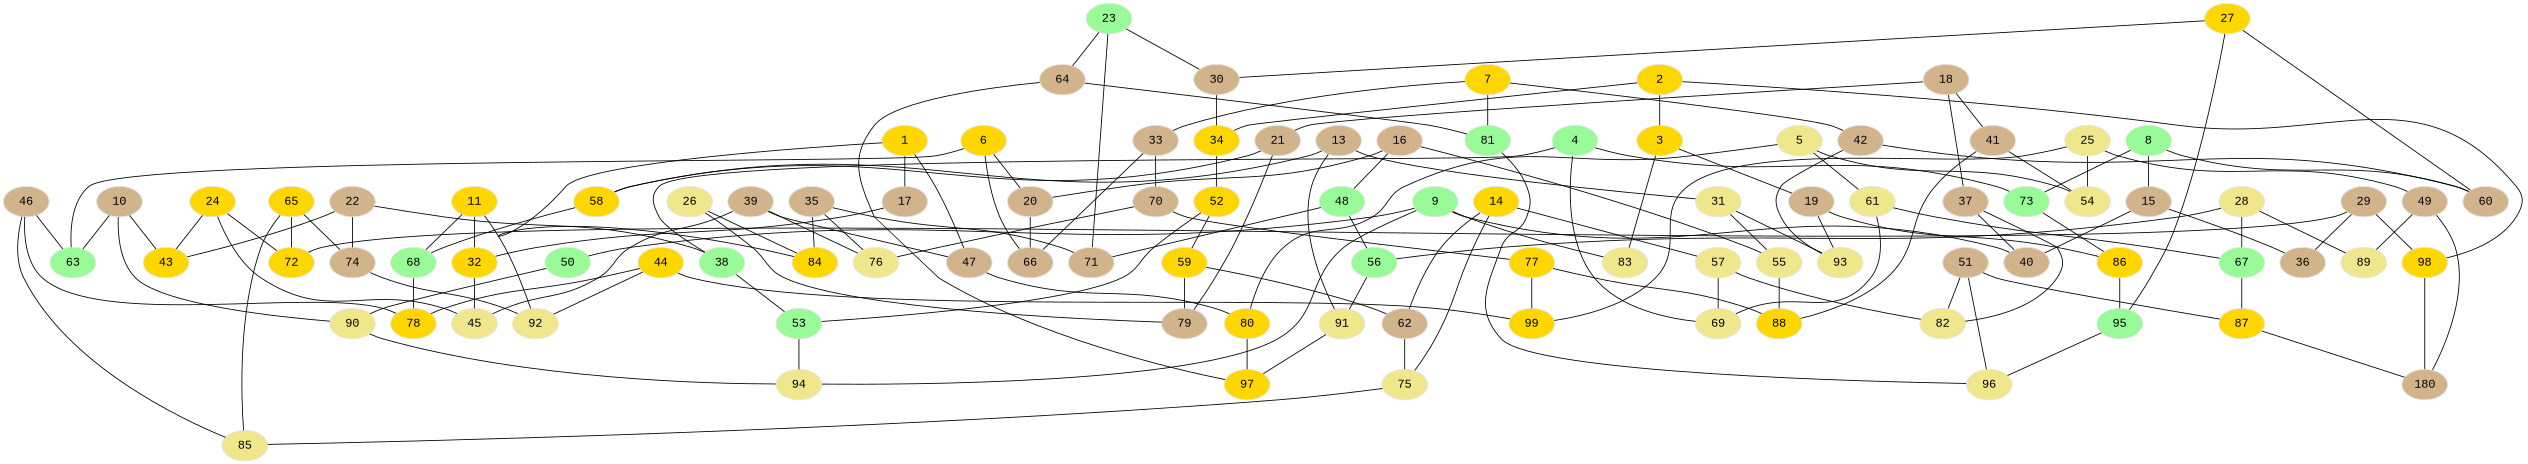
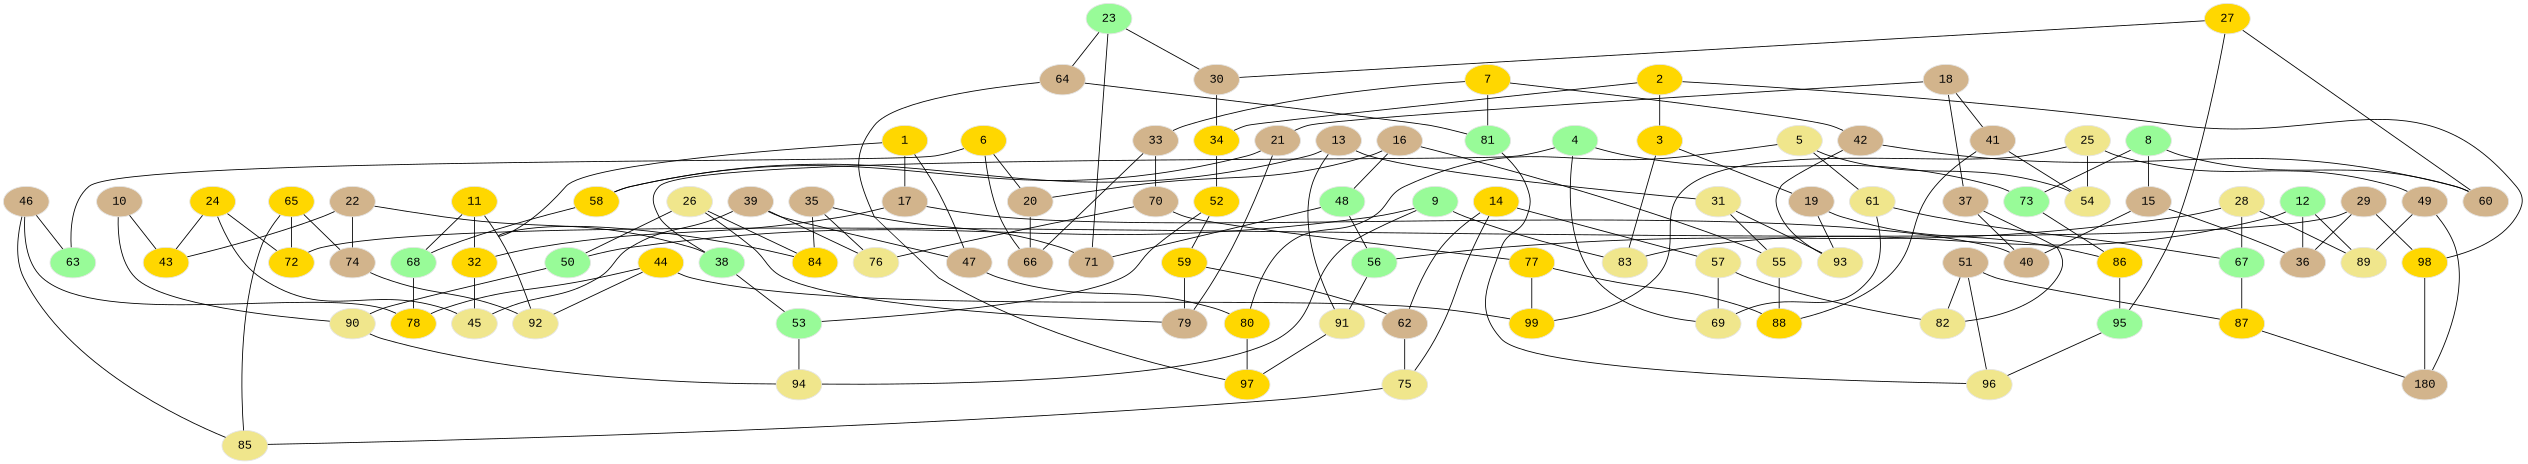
none -> (2303, 202)
none -> (646, 224)
(1759, 230) -> (1442, 221)
(96, 232) -> none
